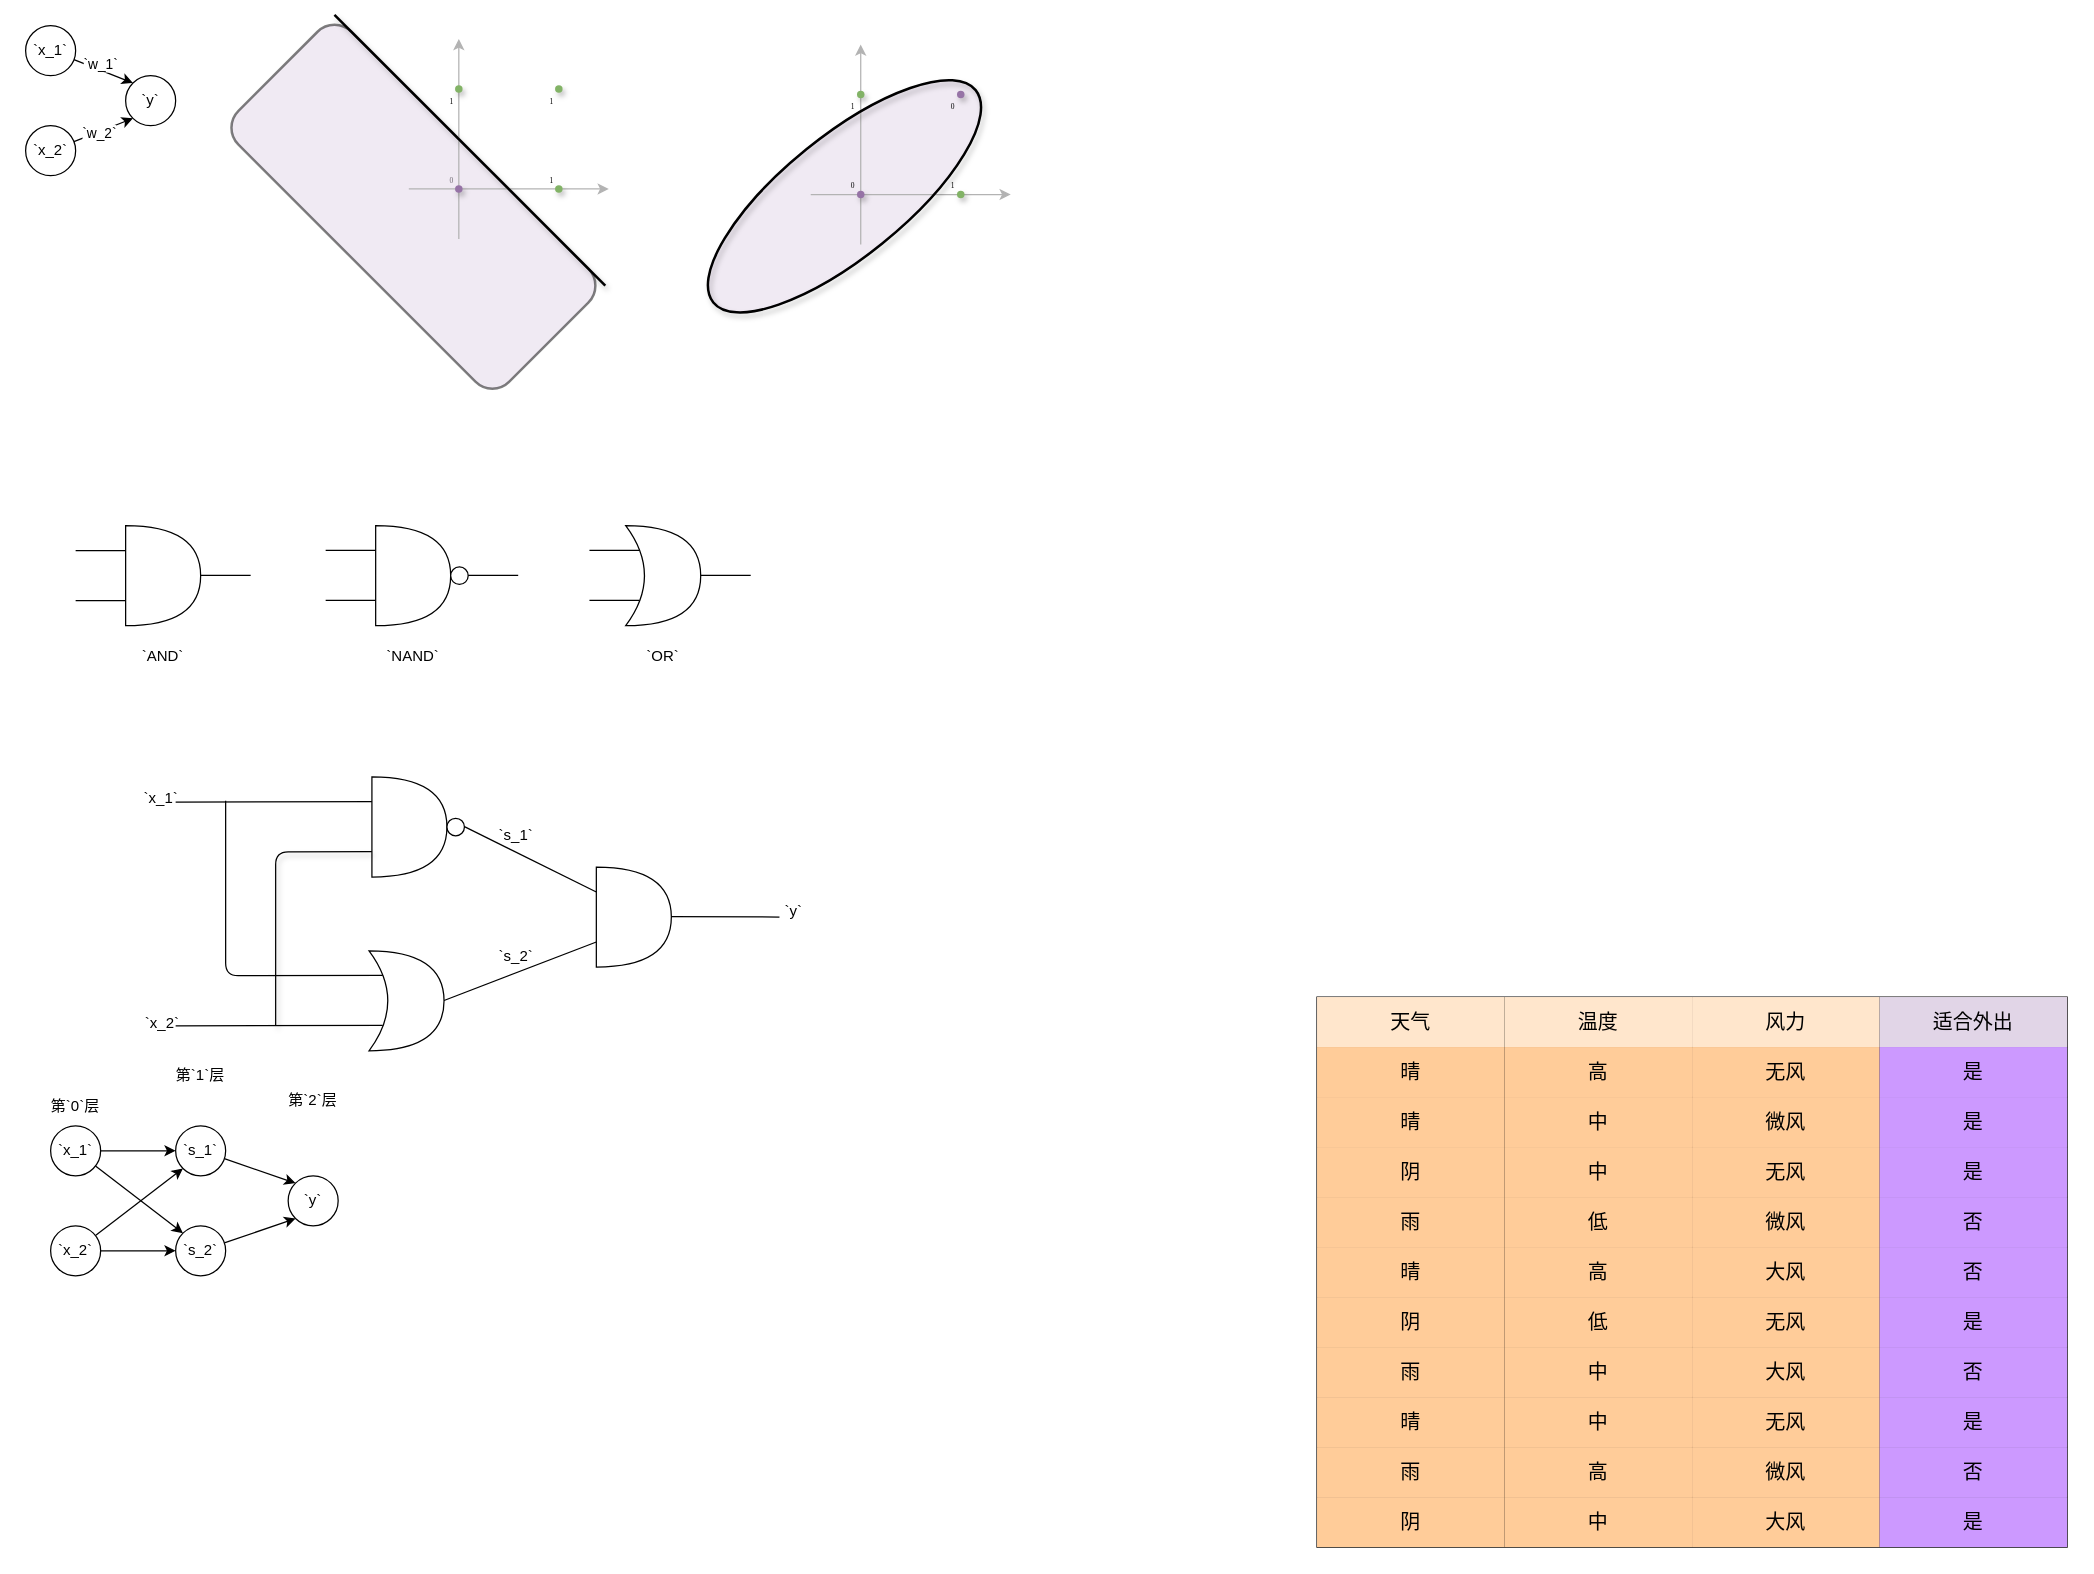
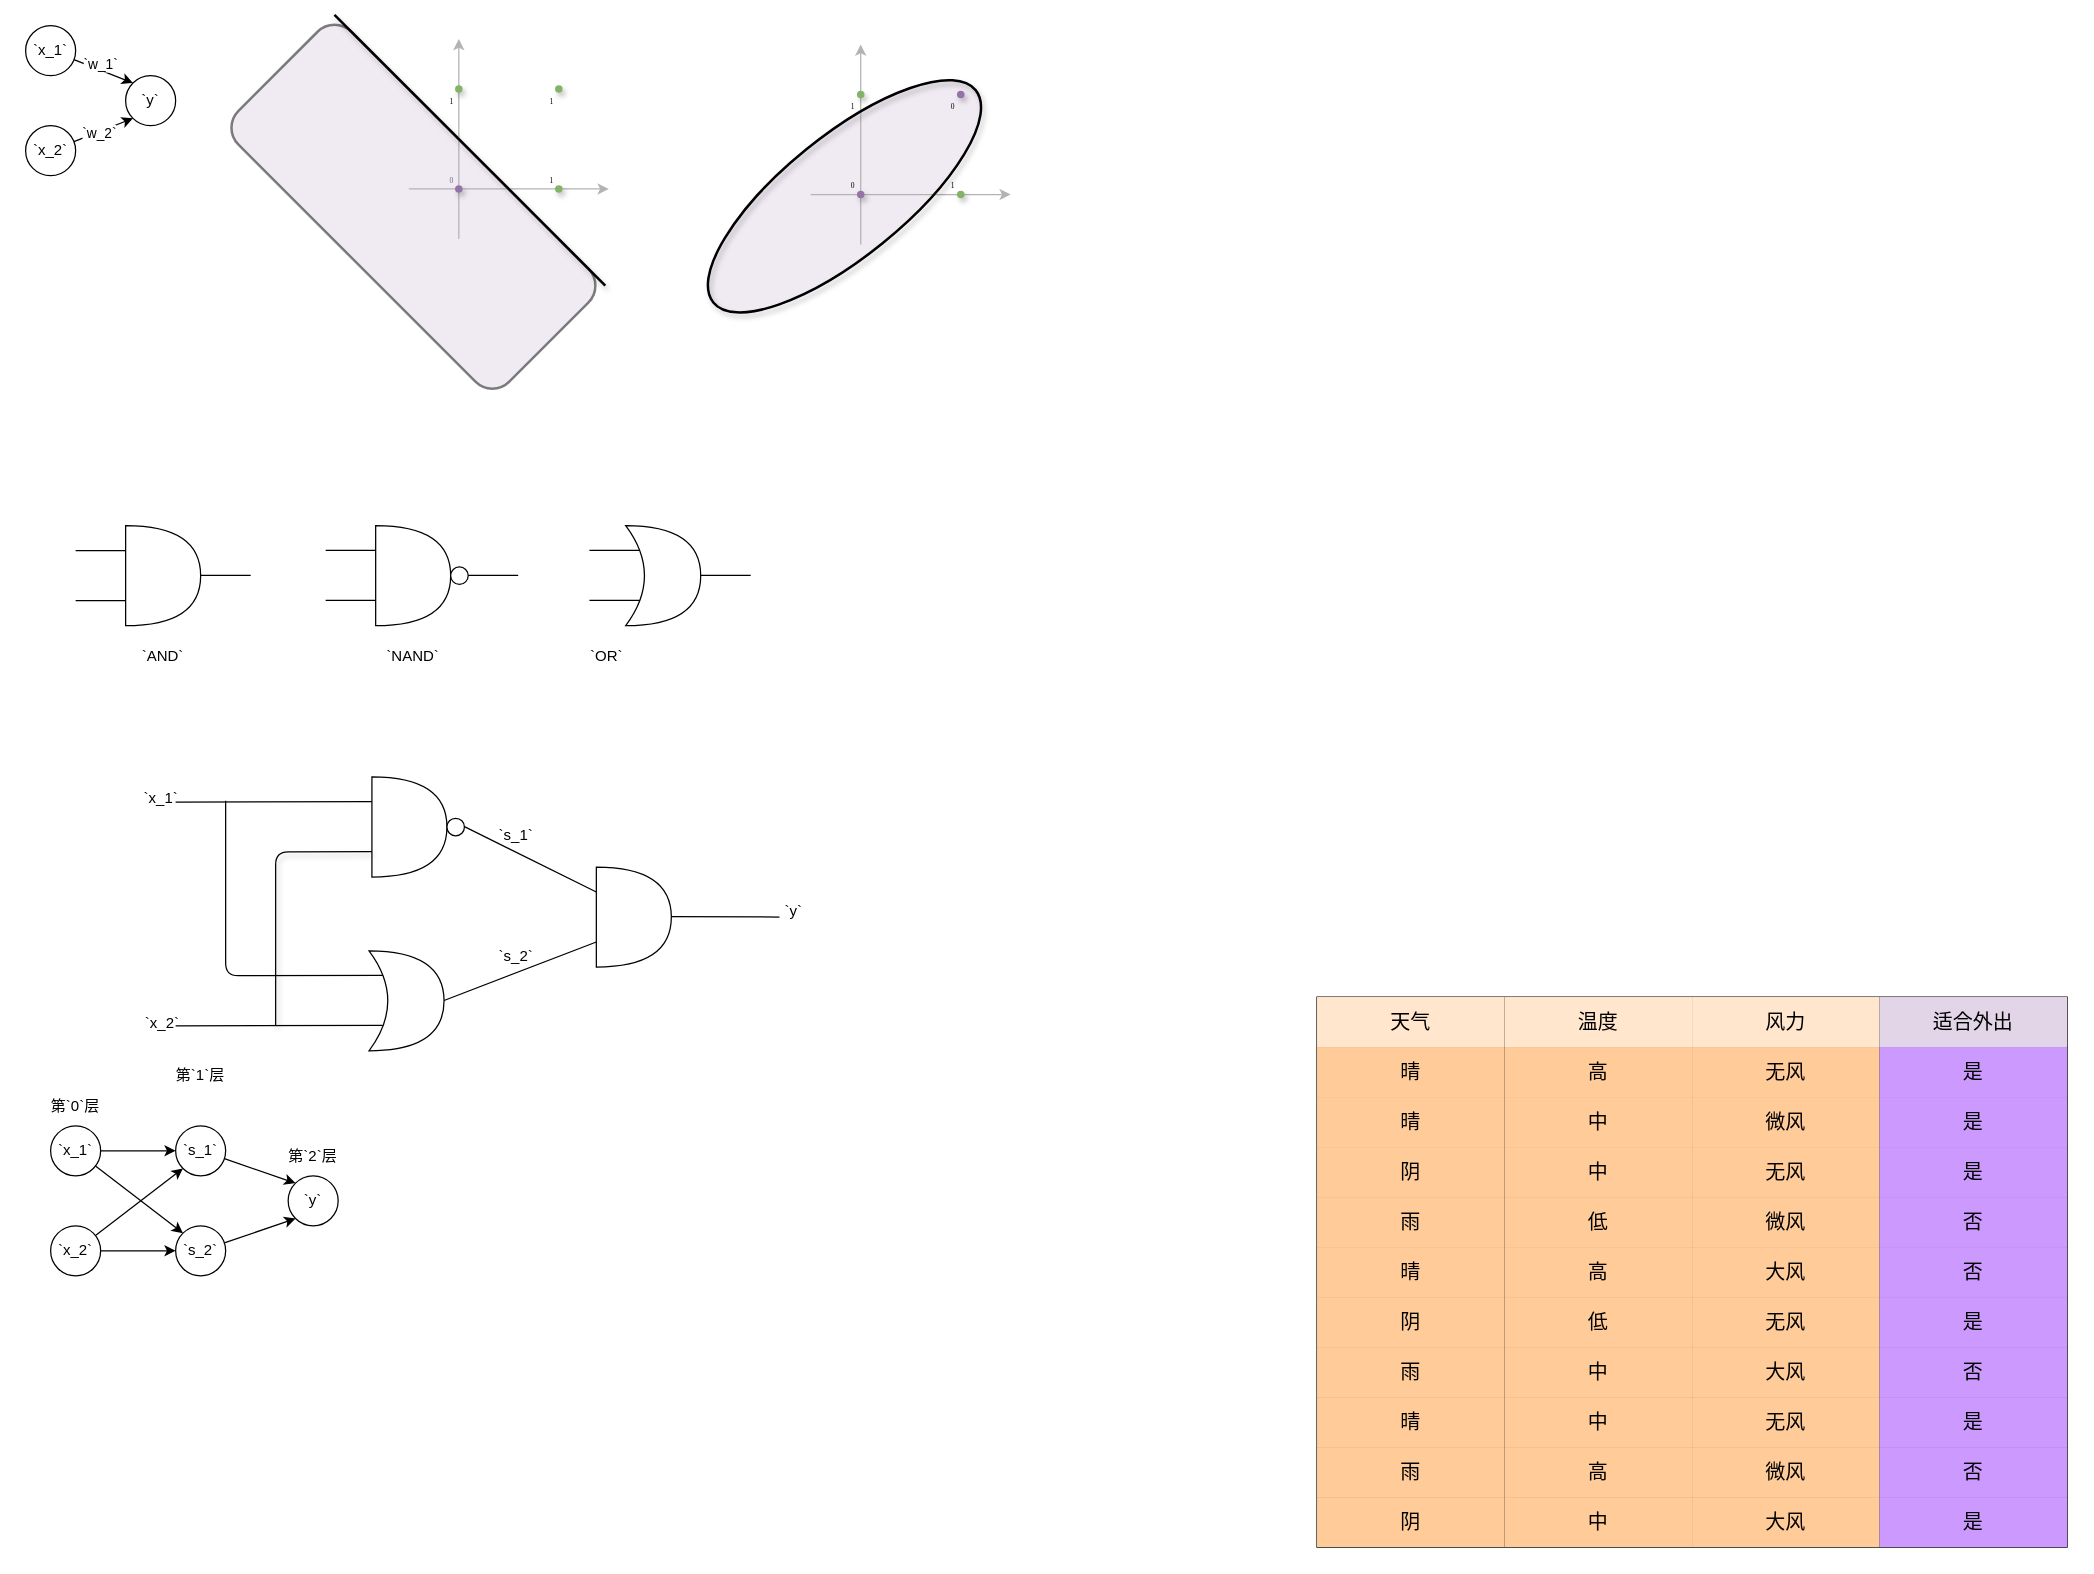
(663, 657) -> (607, 657)
(313, 1101) -> (313, 1157)
